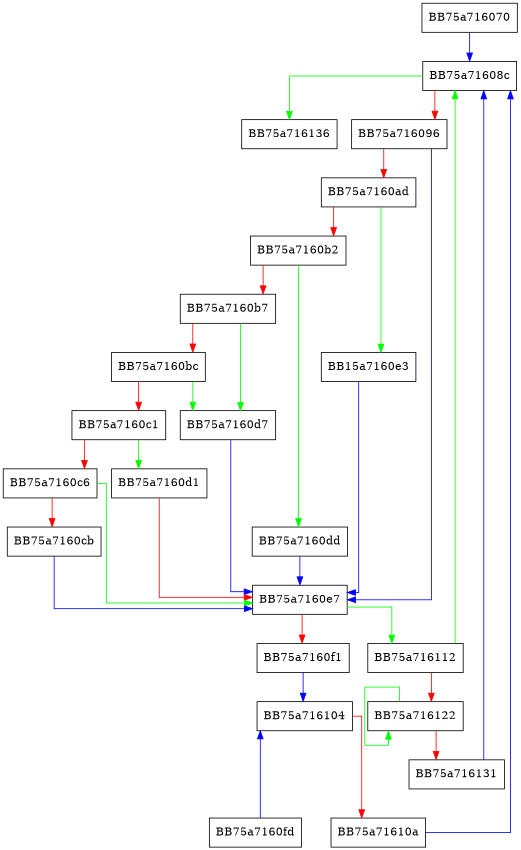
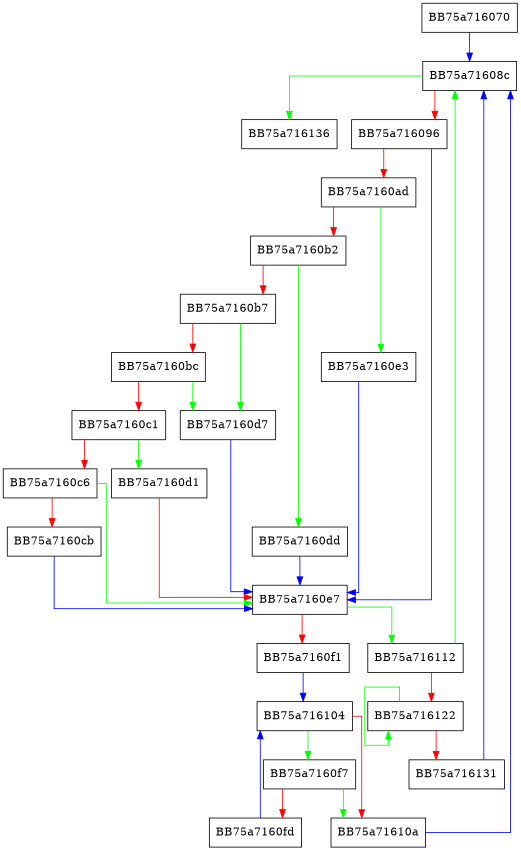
(369, 367) -> (369, 367)
none -> (310, 774)
